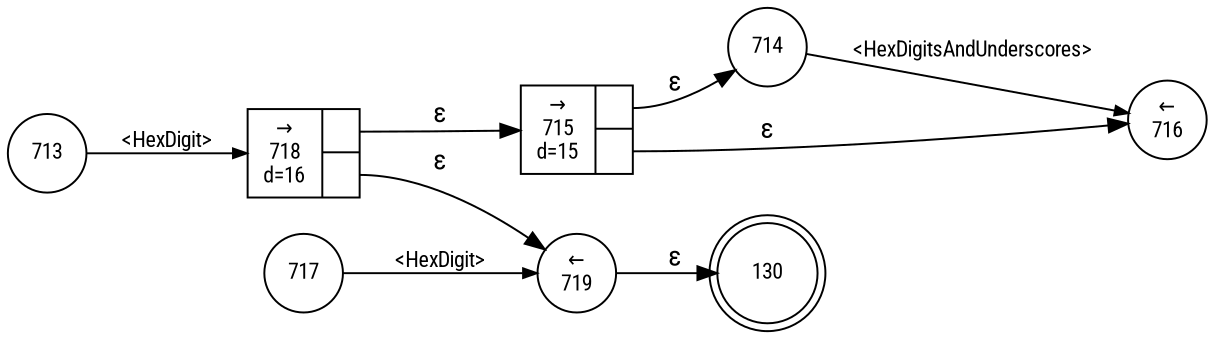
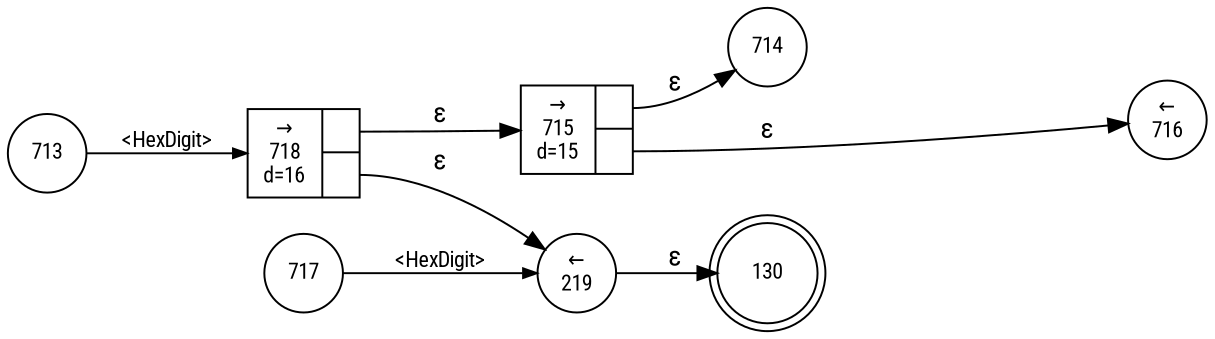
(961, 82) -> none
(577, 273) -> (577, 273)
